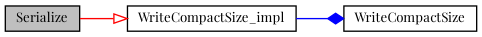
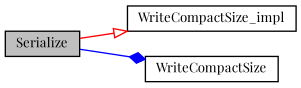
(312, 19) -> (105, 53)
